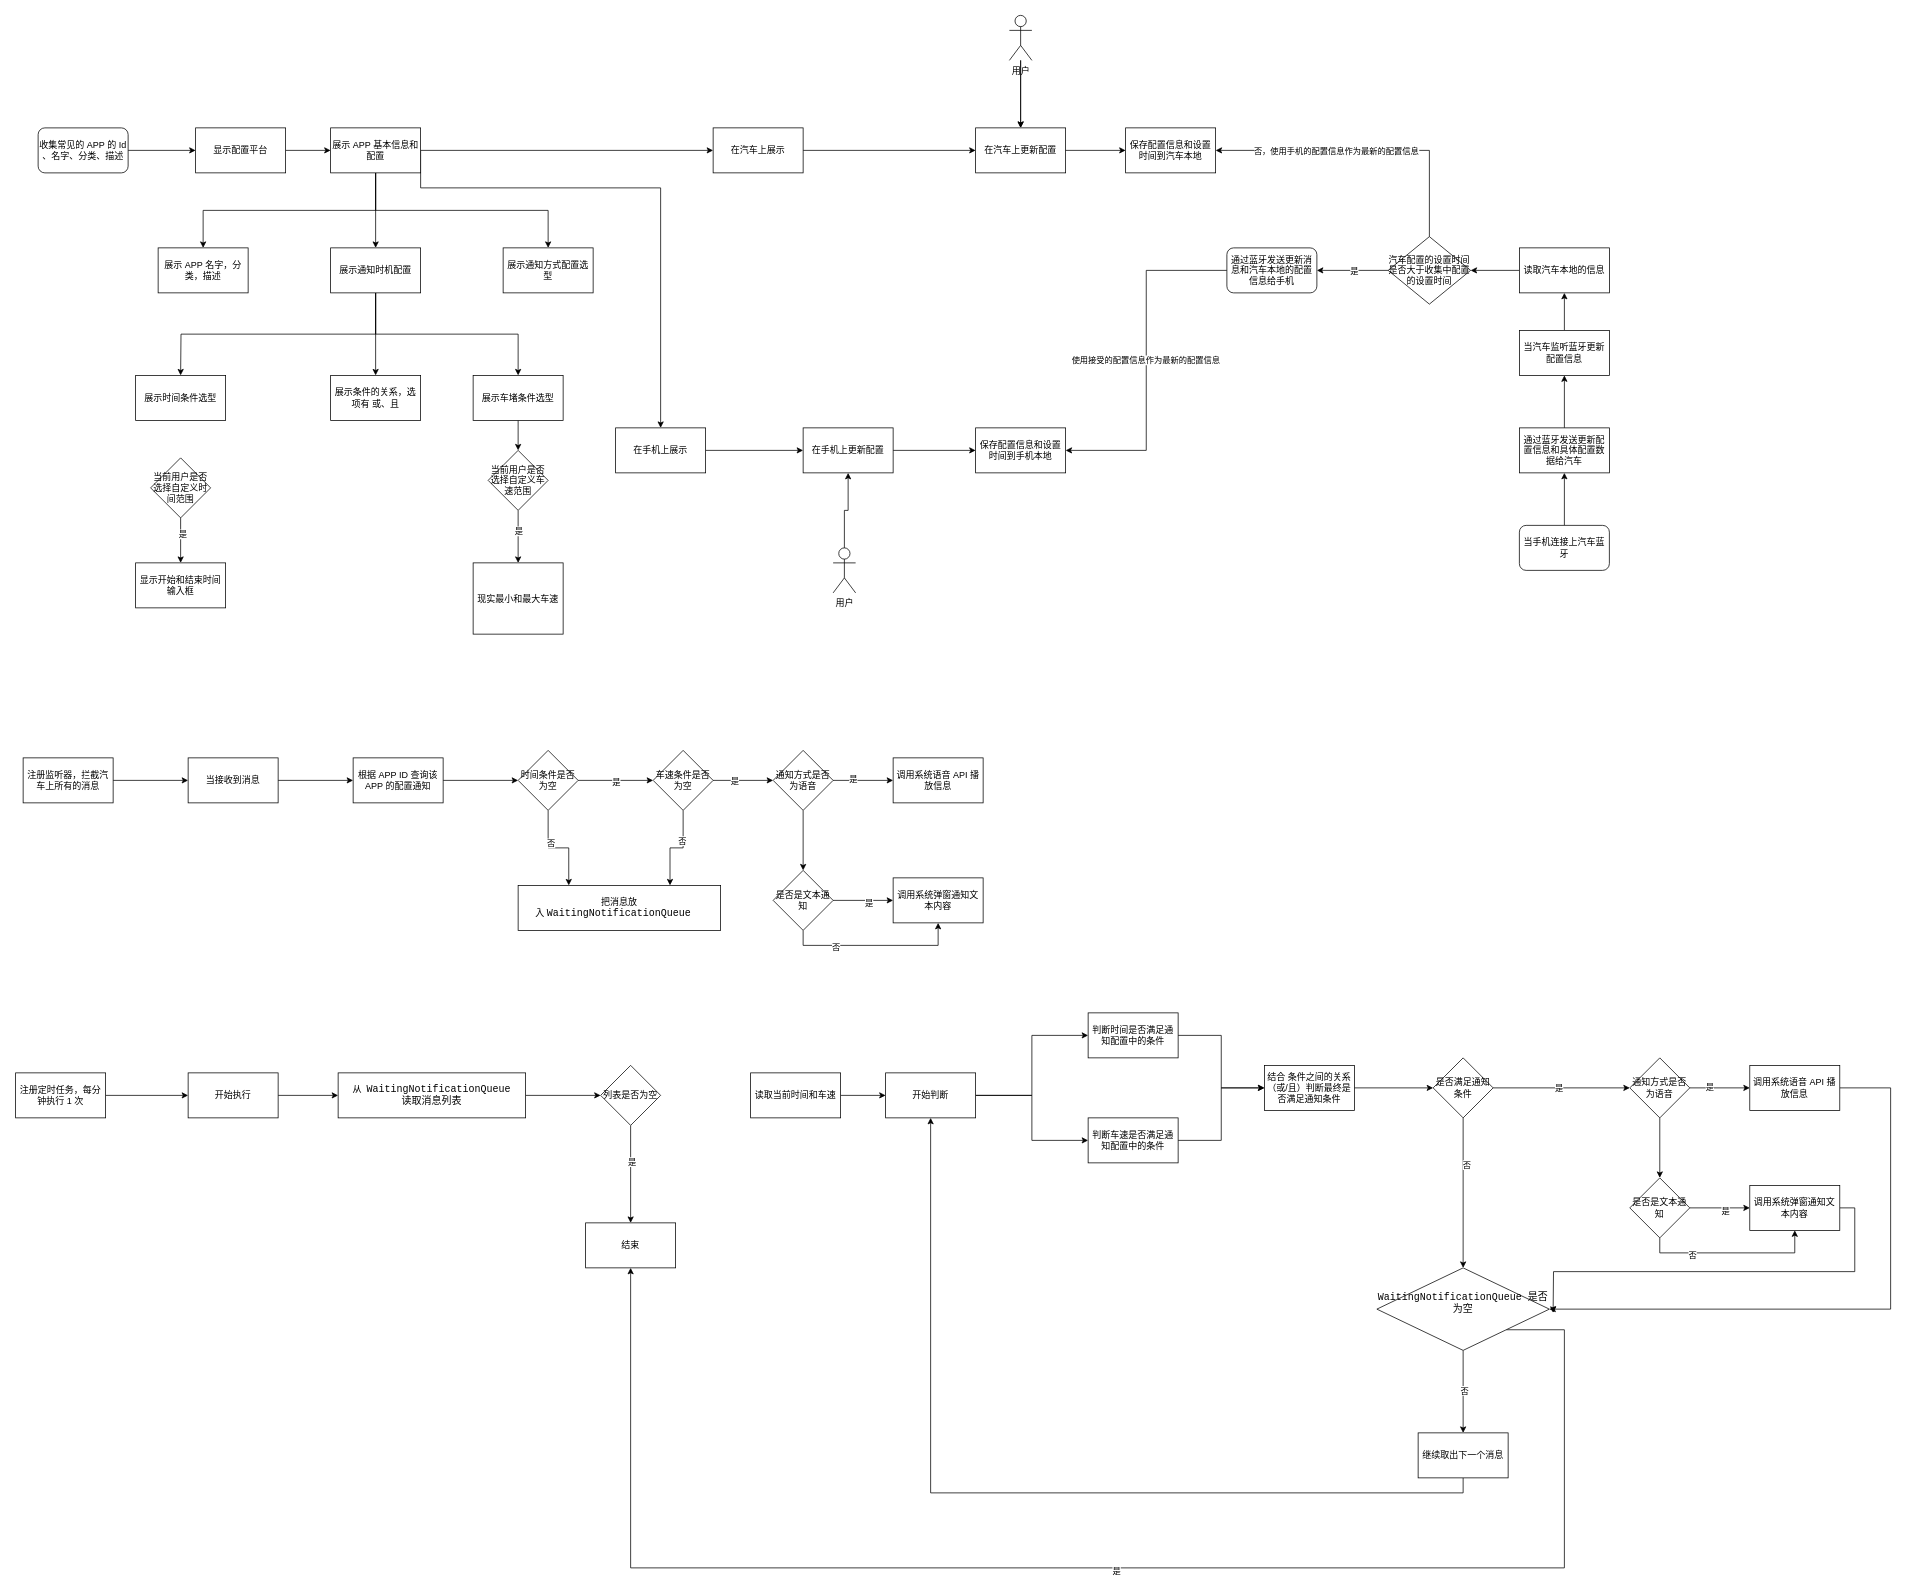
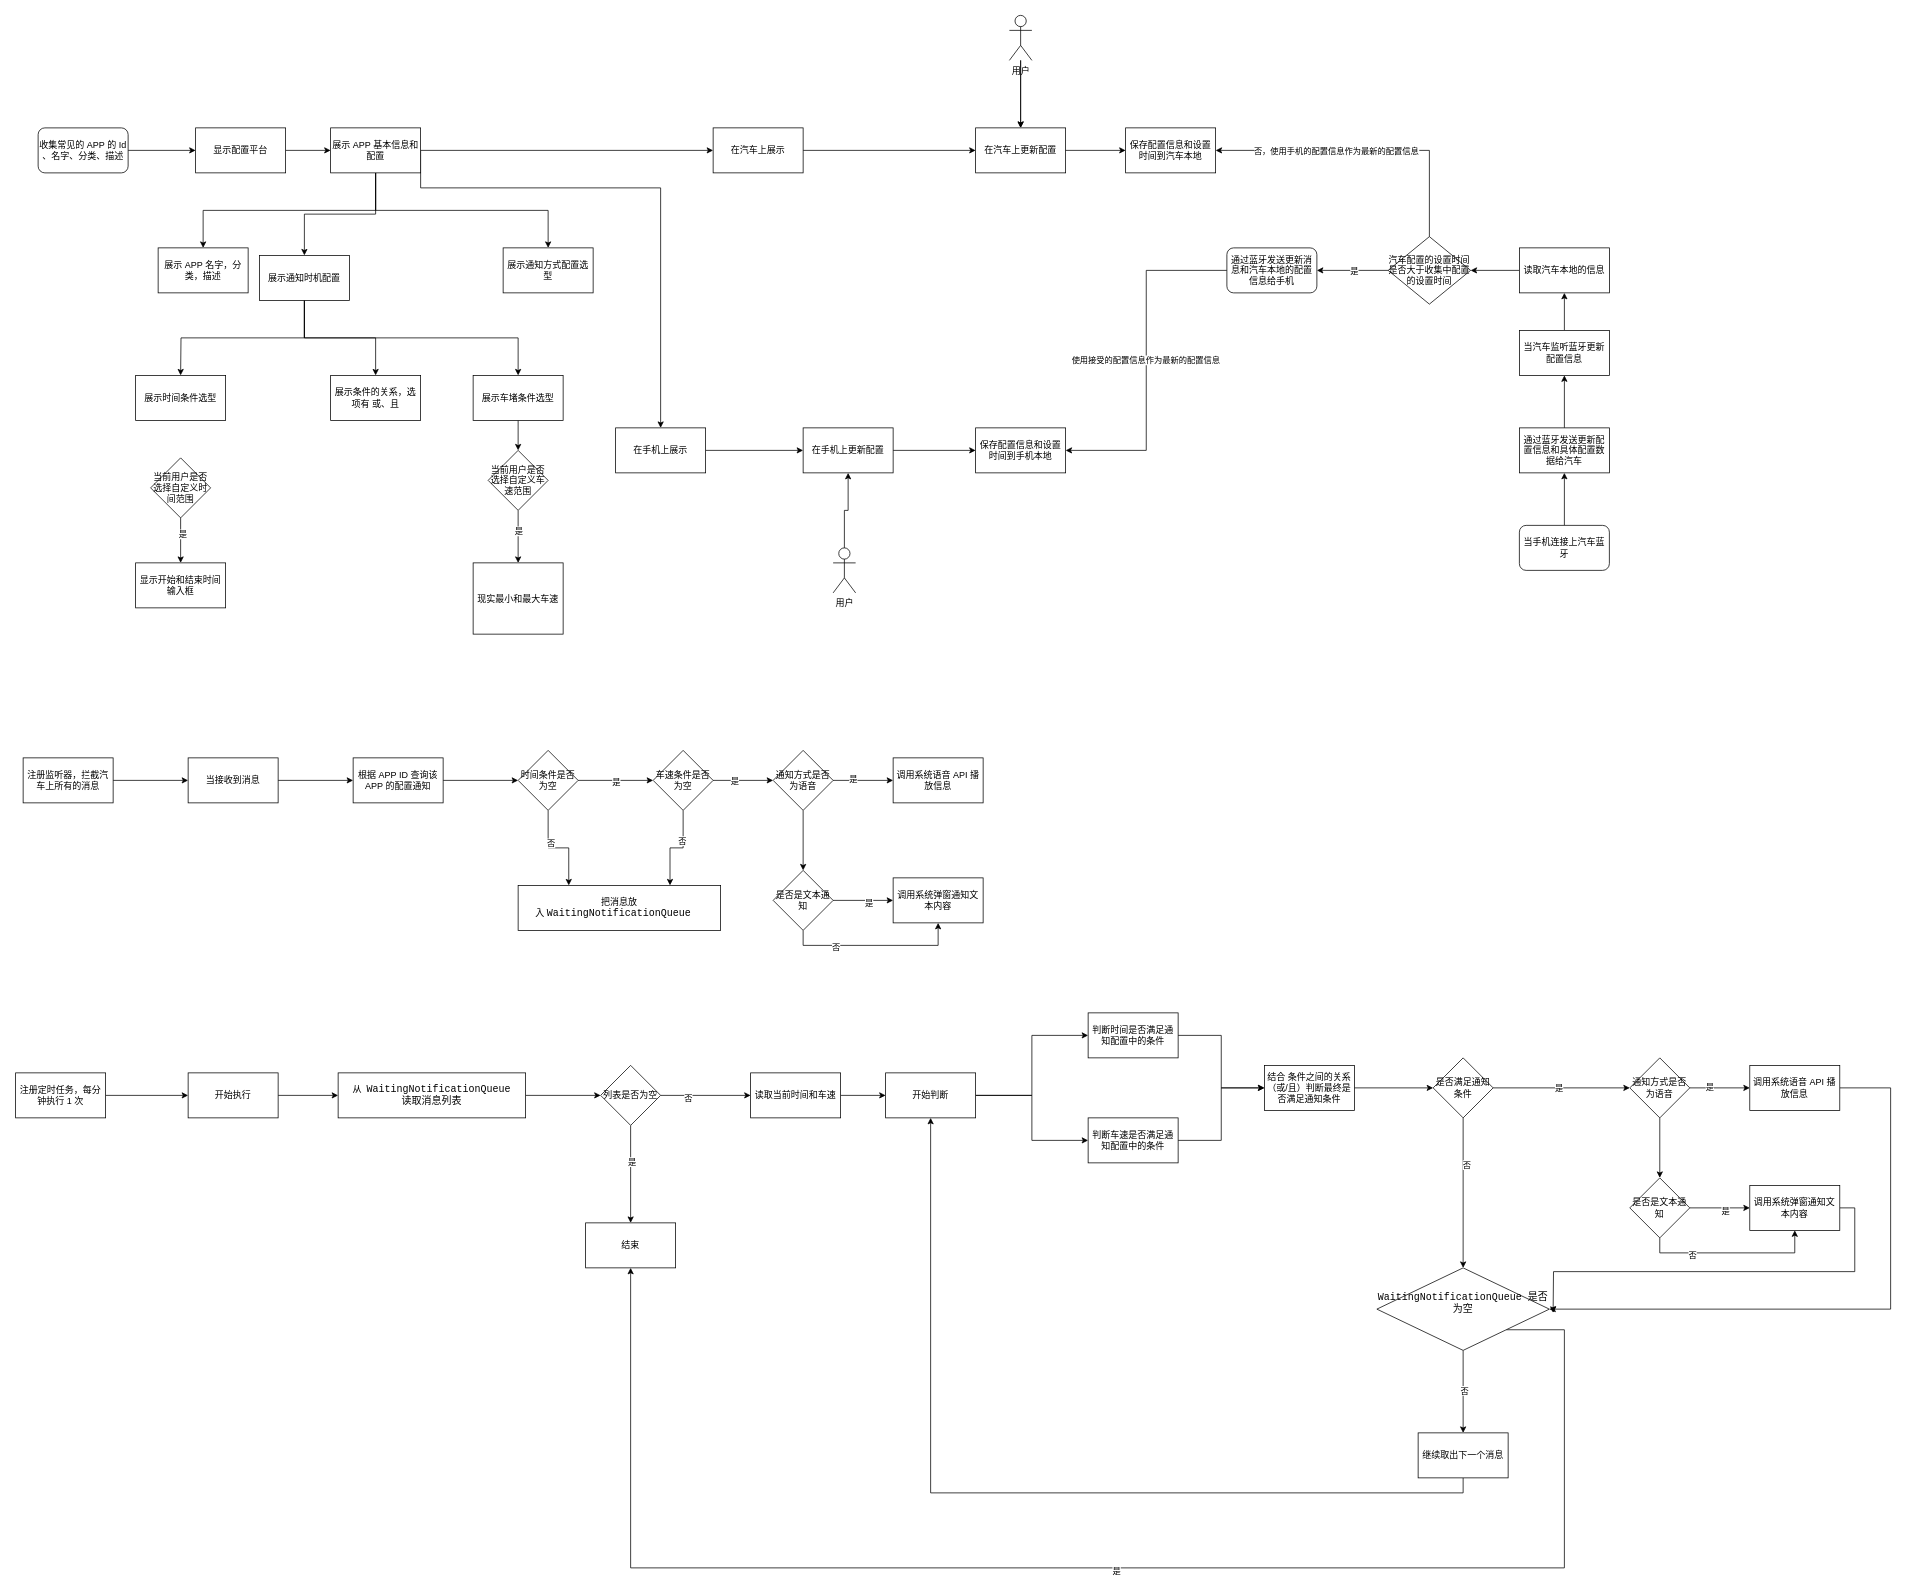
(375, 270) -> (304, 278)
none -> (702, 1095)
